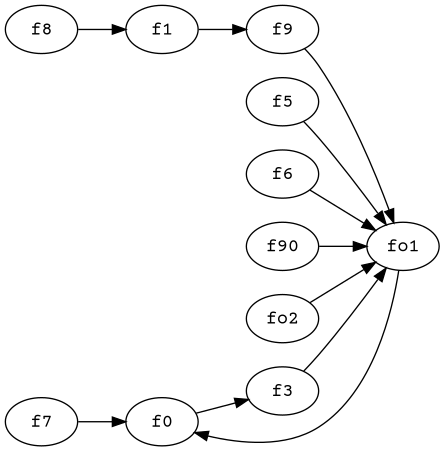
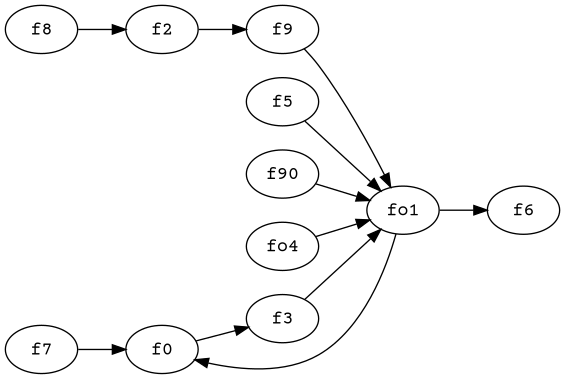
(162, 29) -> (162, 29)
(337, 207) -> (457, 210)
(283, 319) -> (283, 246)
